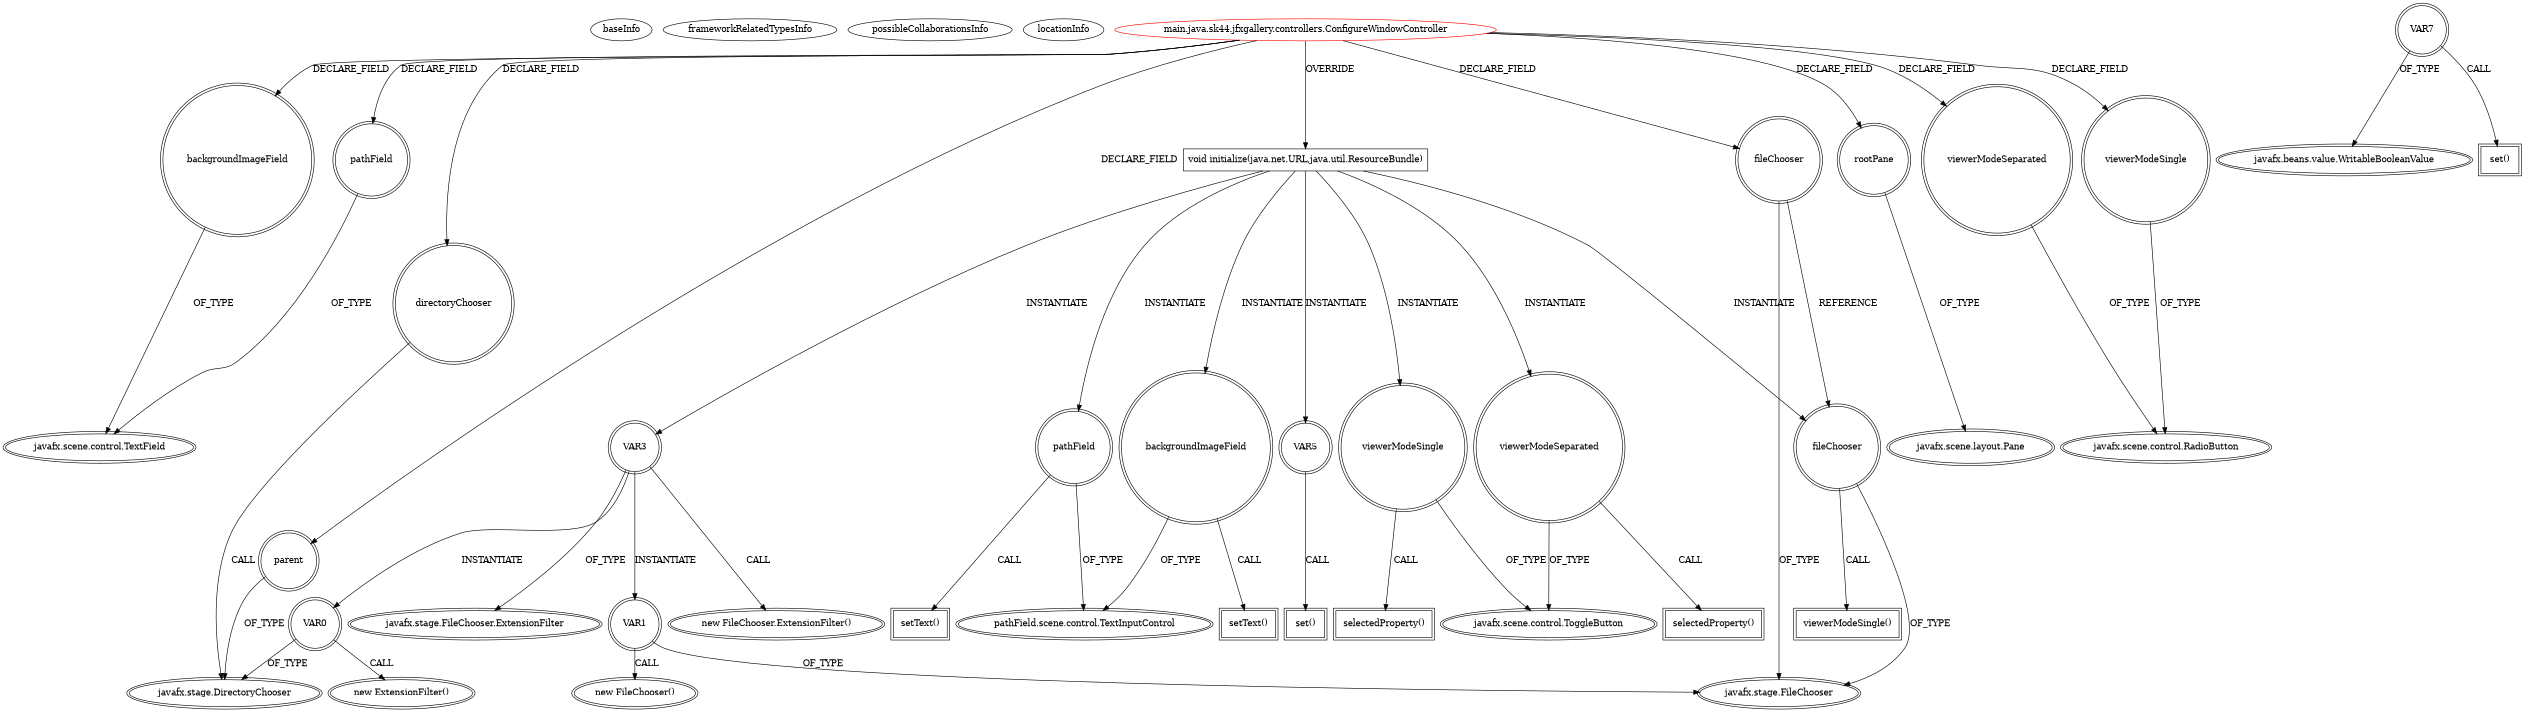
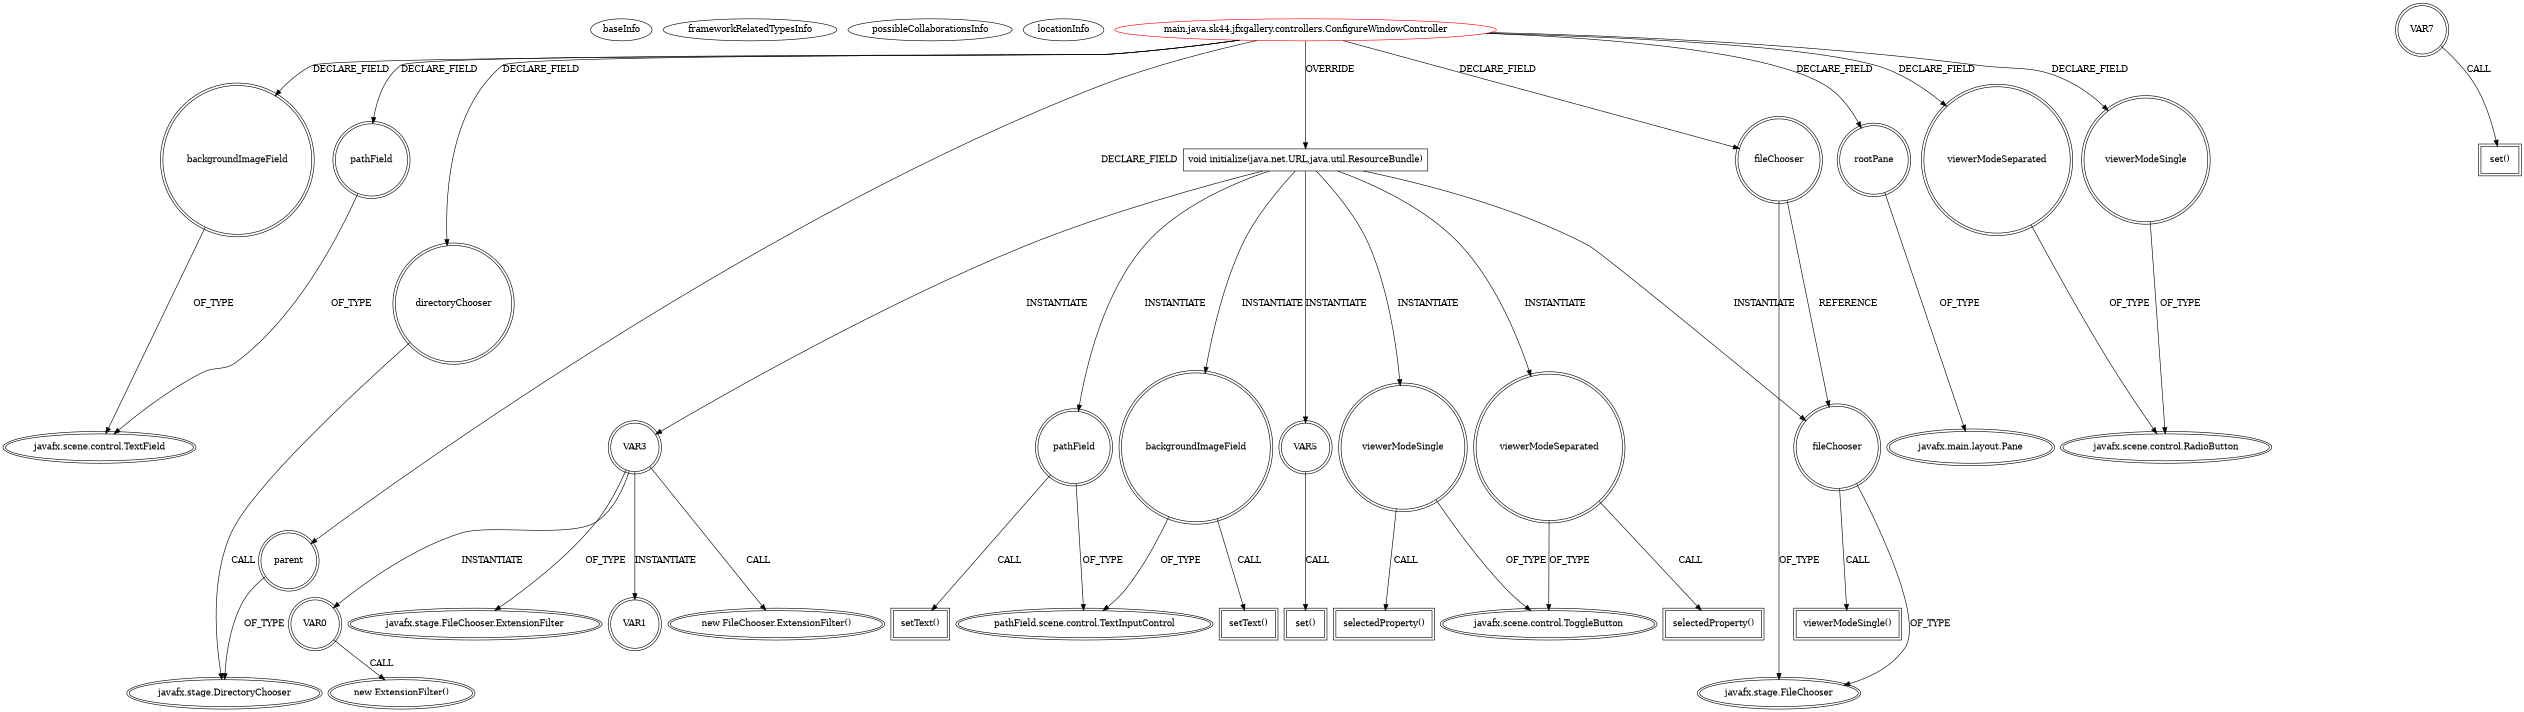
(2344, 160) -> none
(1971, 447) -> (1971, 447)
(271, 658) -> none
(1171, 684) -> none
(635, 693) -> none
